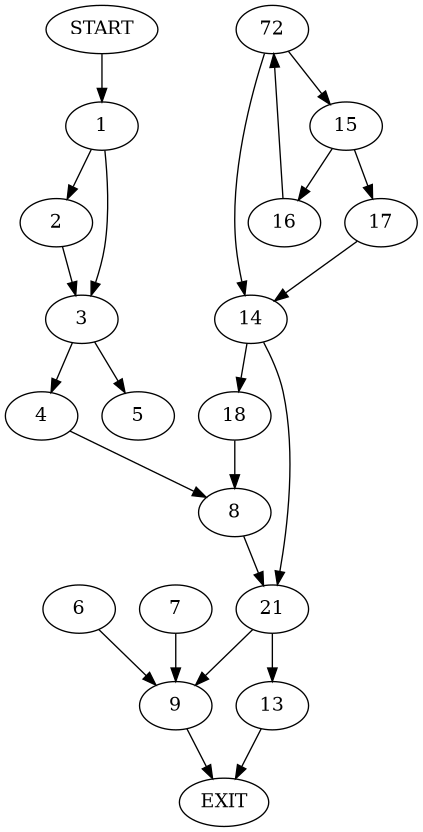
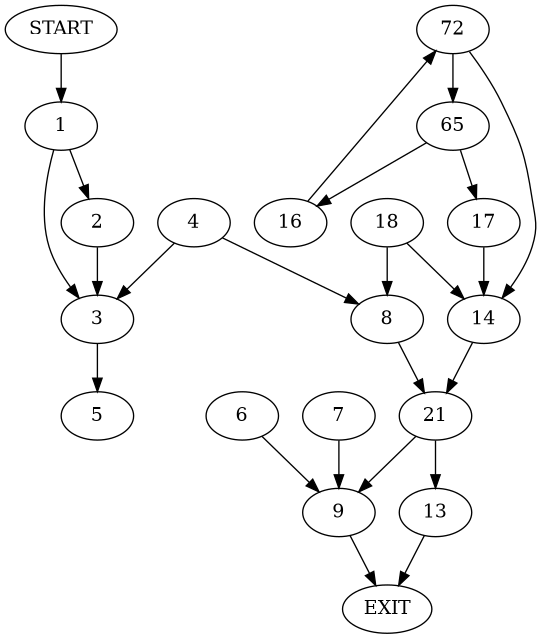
(346, 126) -> (453, 126)
(244, 361) -> (431, 266)
(64, 362) -> (151, 266)
